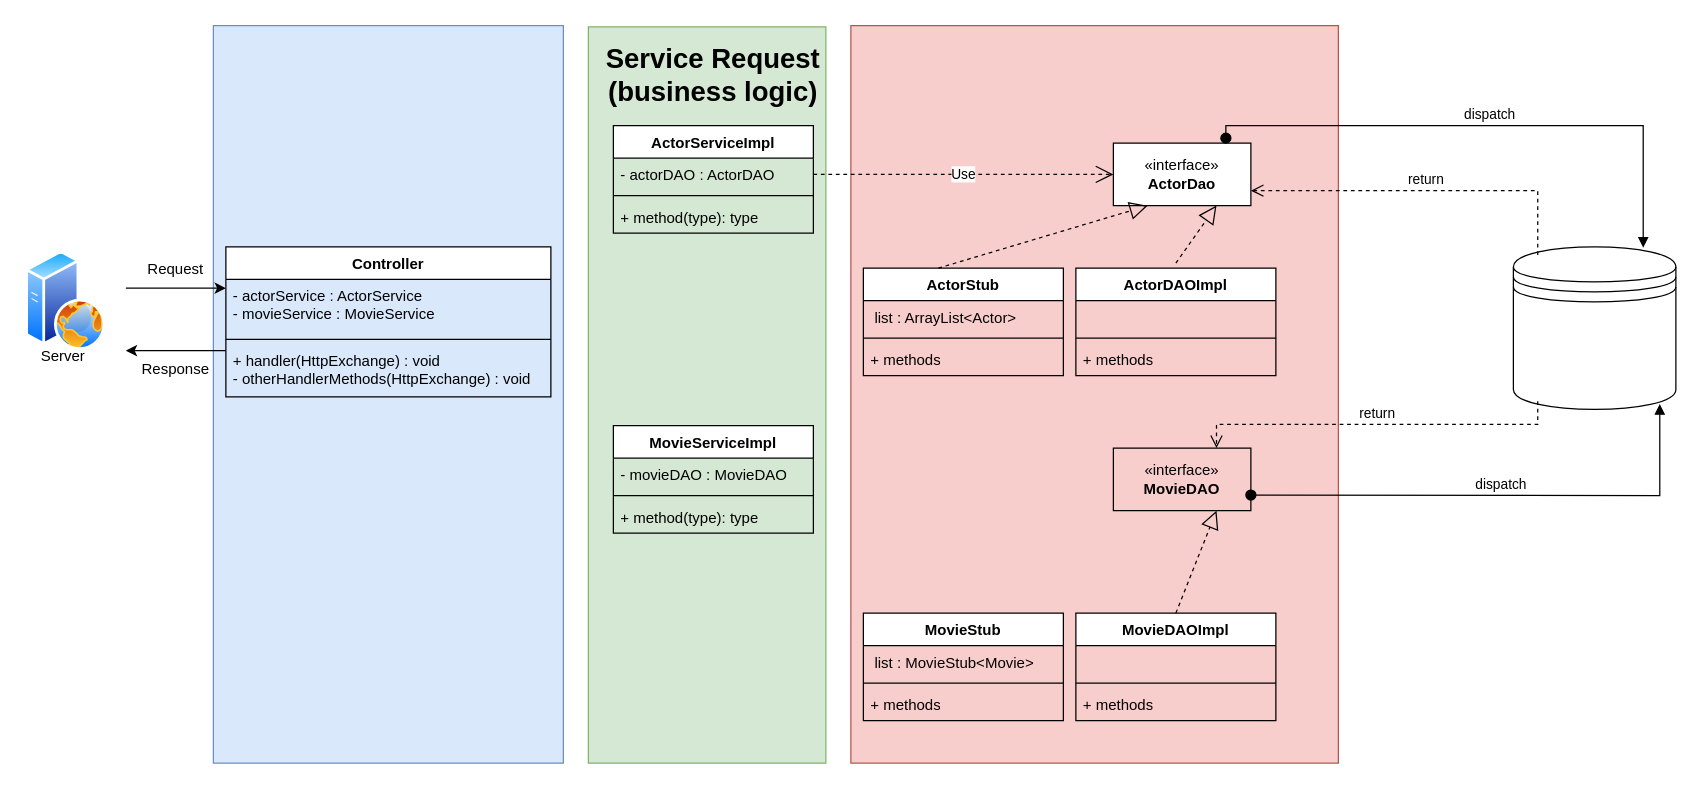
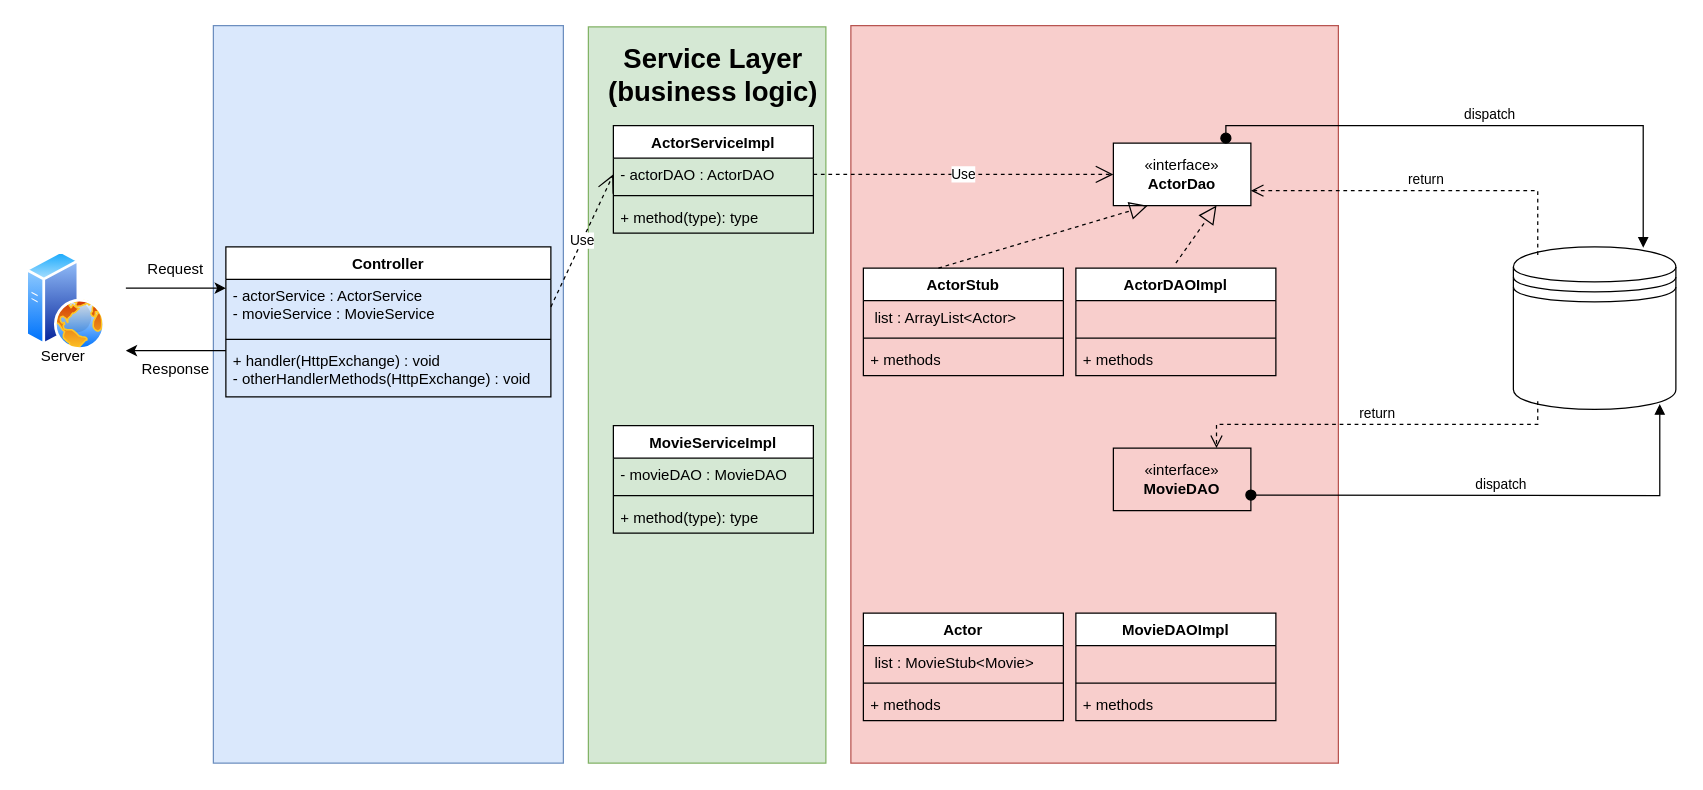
(713, 76) -> (713, 76)
none -> (581, 241)
(1193, 570) -> none
(963, 631) -> (963, 631)
